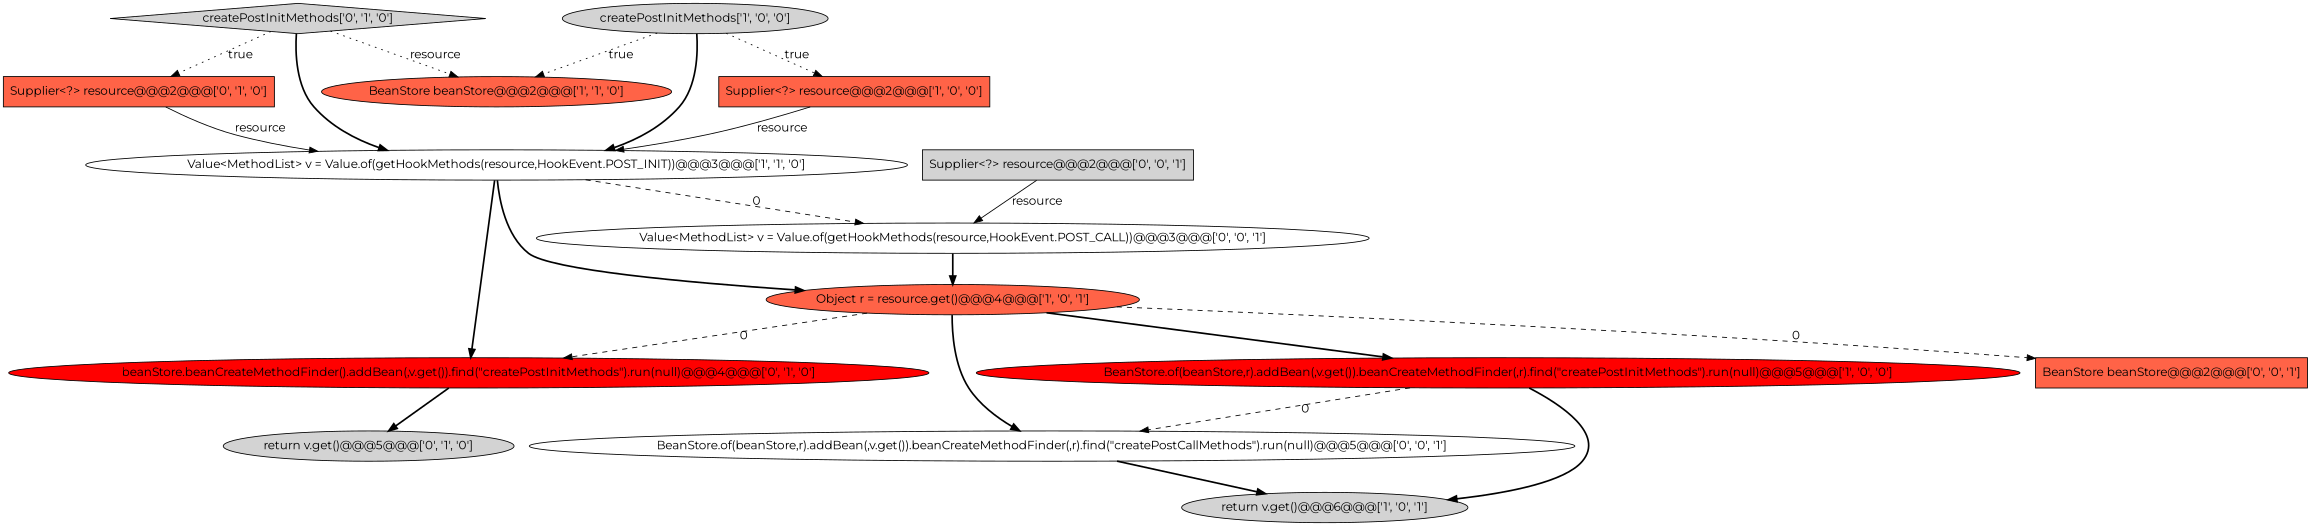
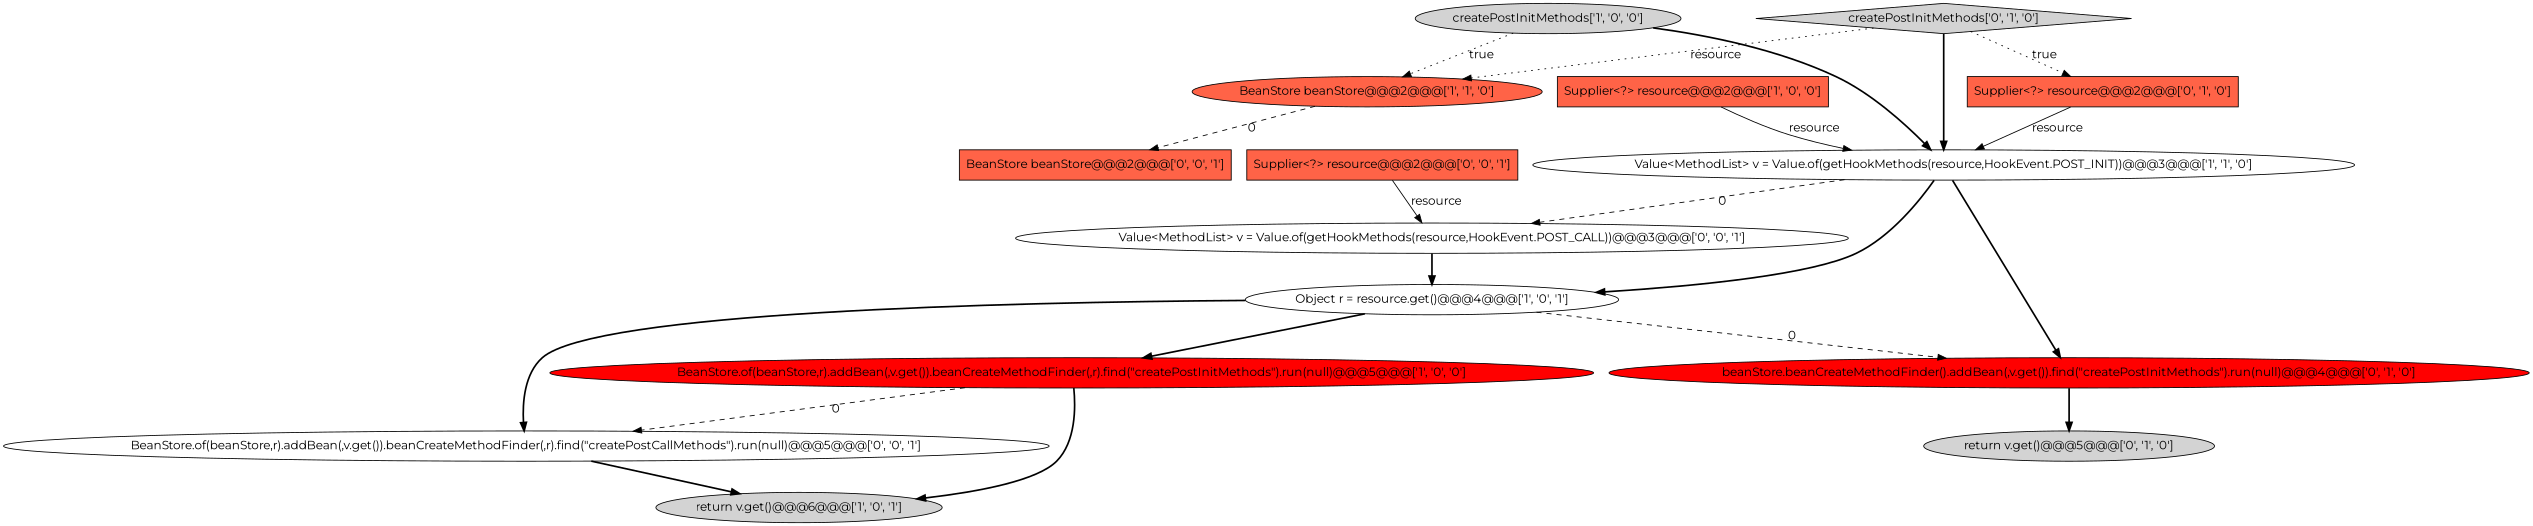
(770, 53) -> none
(1058, 165) -> (1382, 165)
(953, 300) -> (1432, 300)
(1572, 329) -> (1237, 127)
